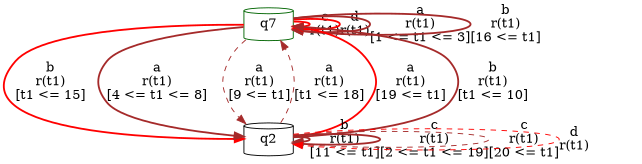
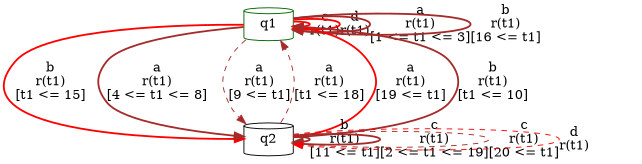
(269, 24) -> (269, 24)
